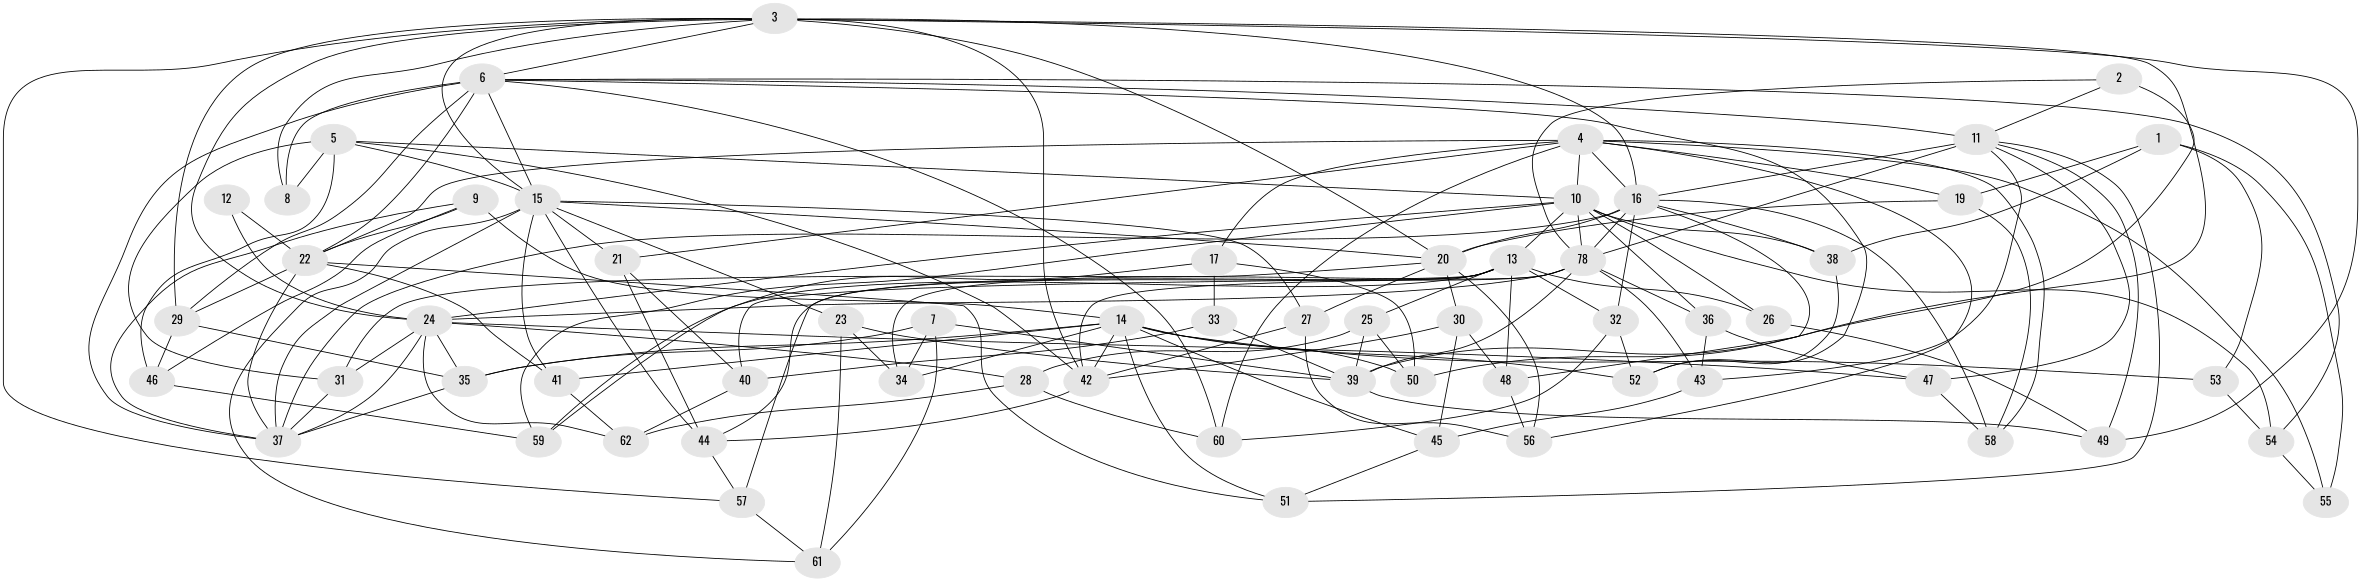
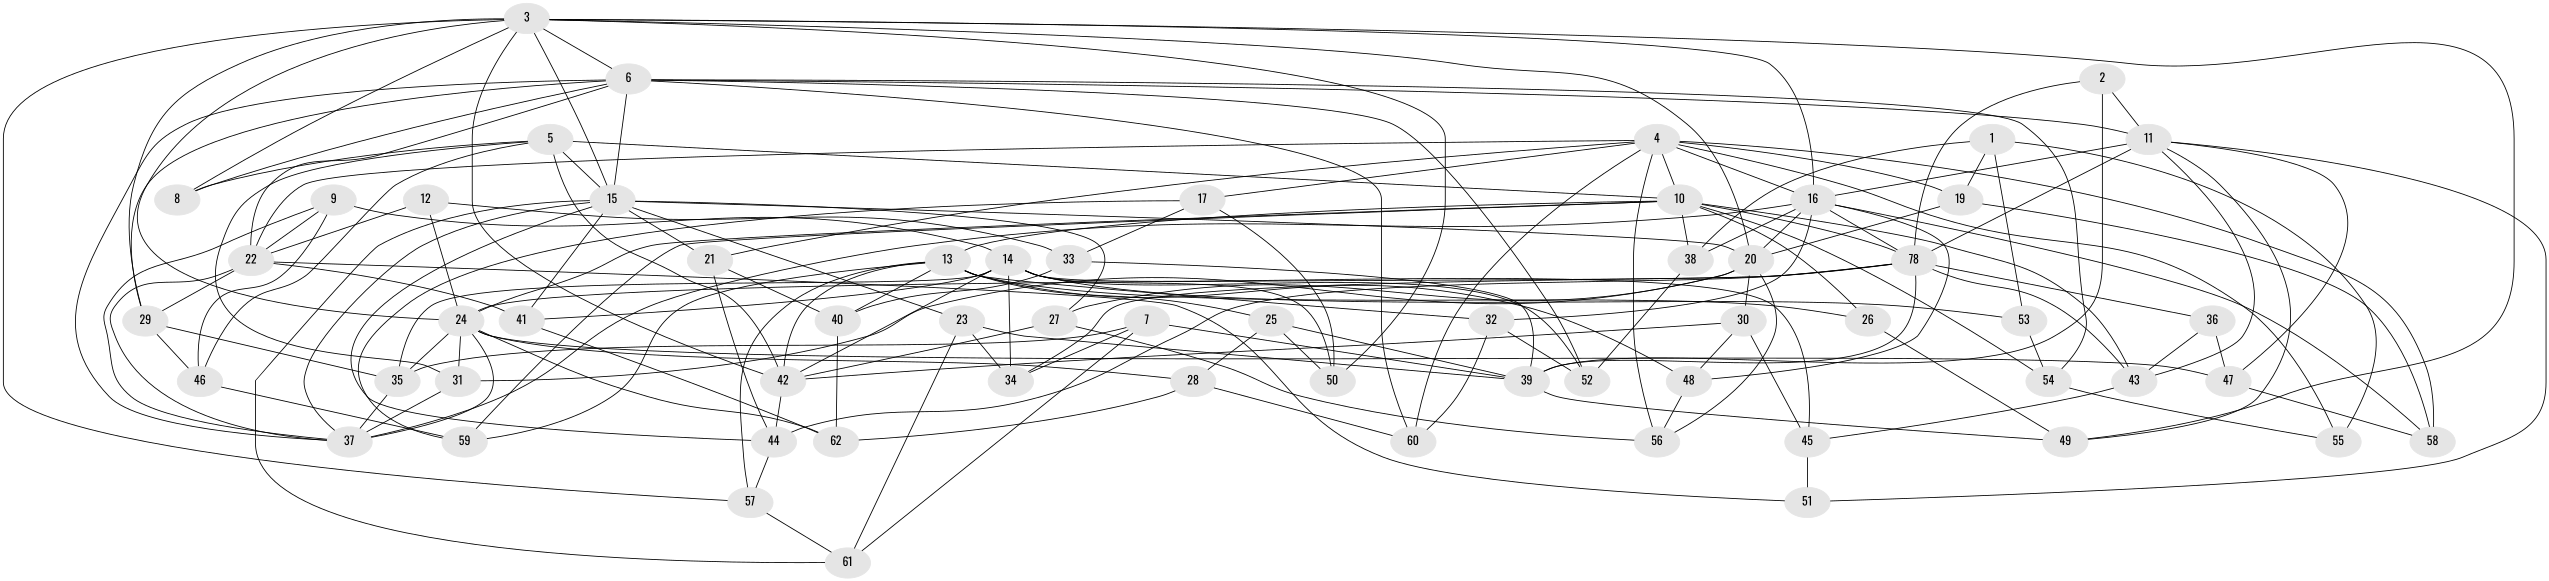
none -> (858, 218)
(1642, 260) -> (1925, 241)
(1172, 437) -> none
